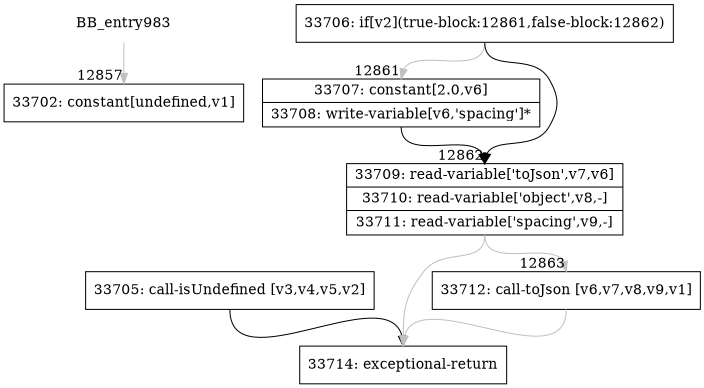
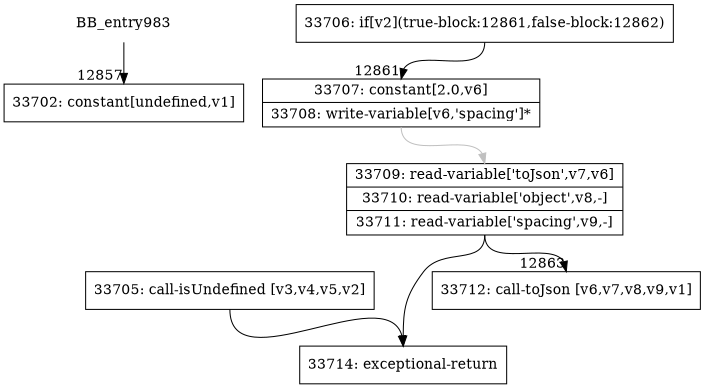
(124, 58) -> (124, 58)
(448, 61) -> (448, 61)
(557, 98) -> none
(438, 145) -> (438, 145)
(520, 254) -> (520, 254)
(427, 269) -> (427, 269)
(490, 329) -> none
